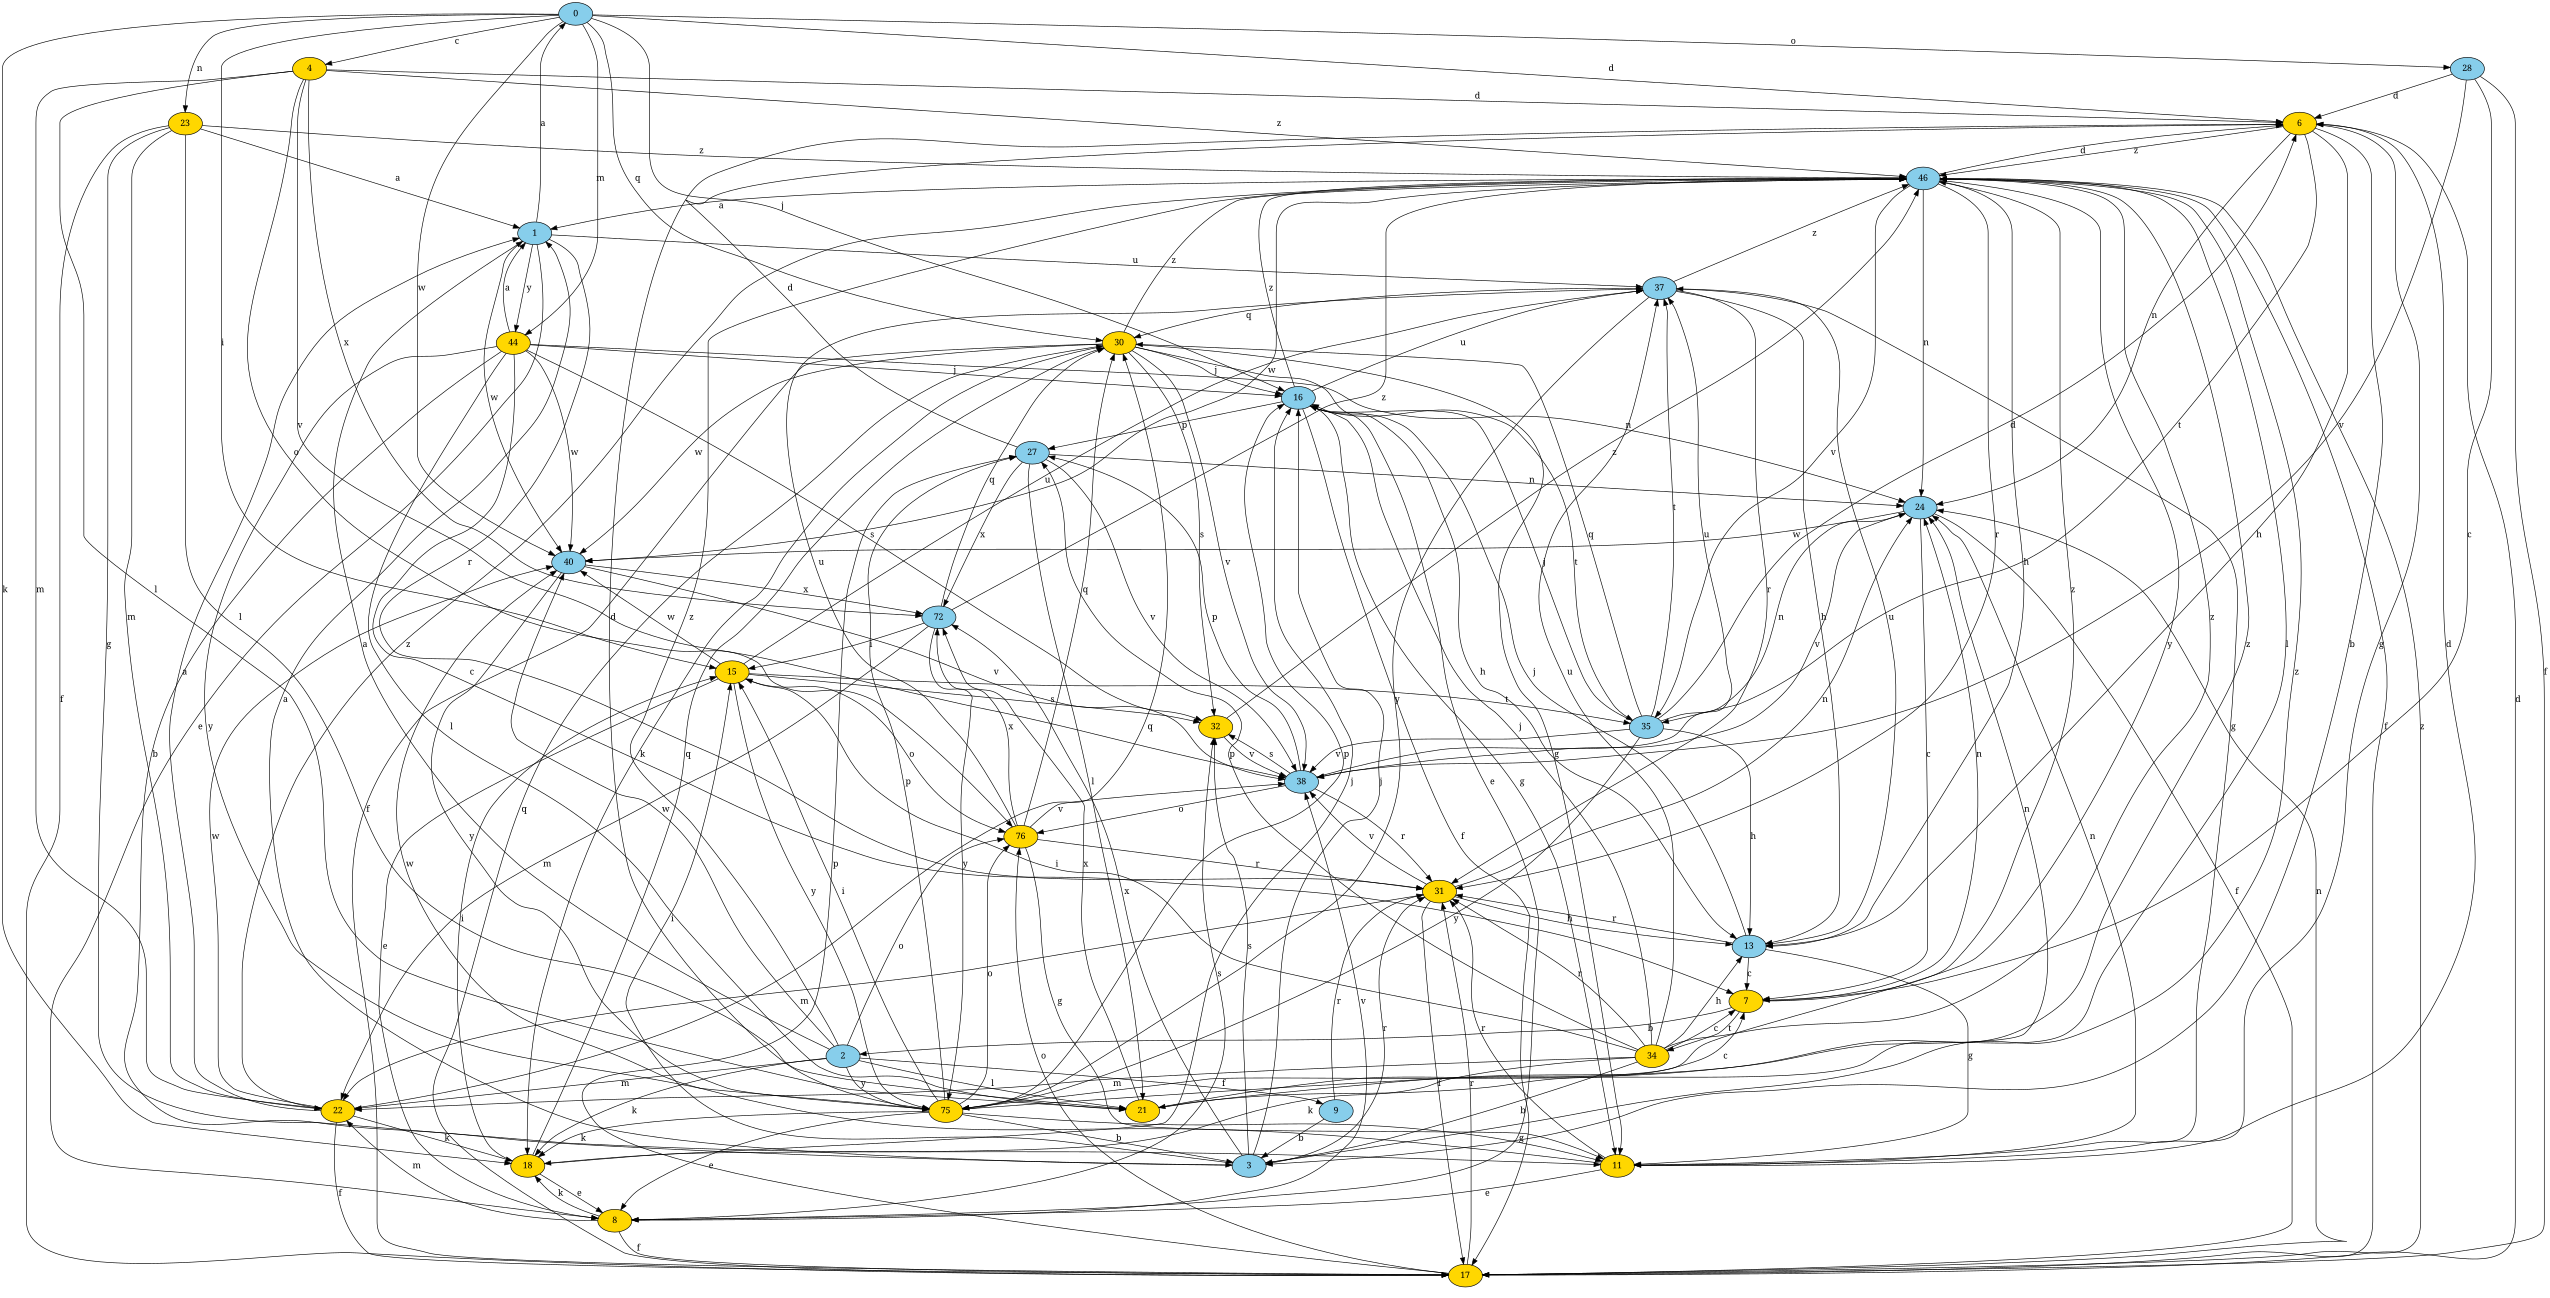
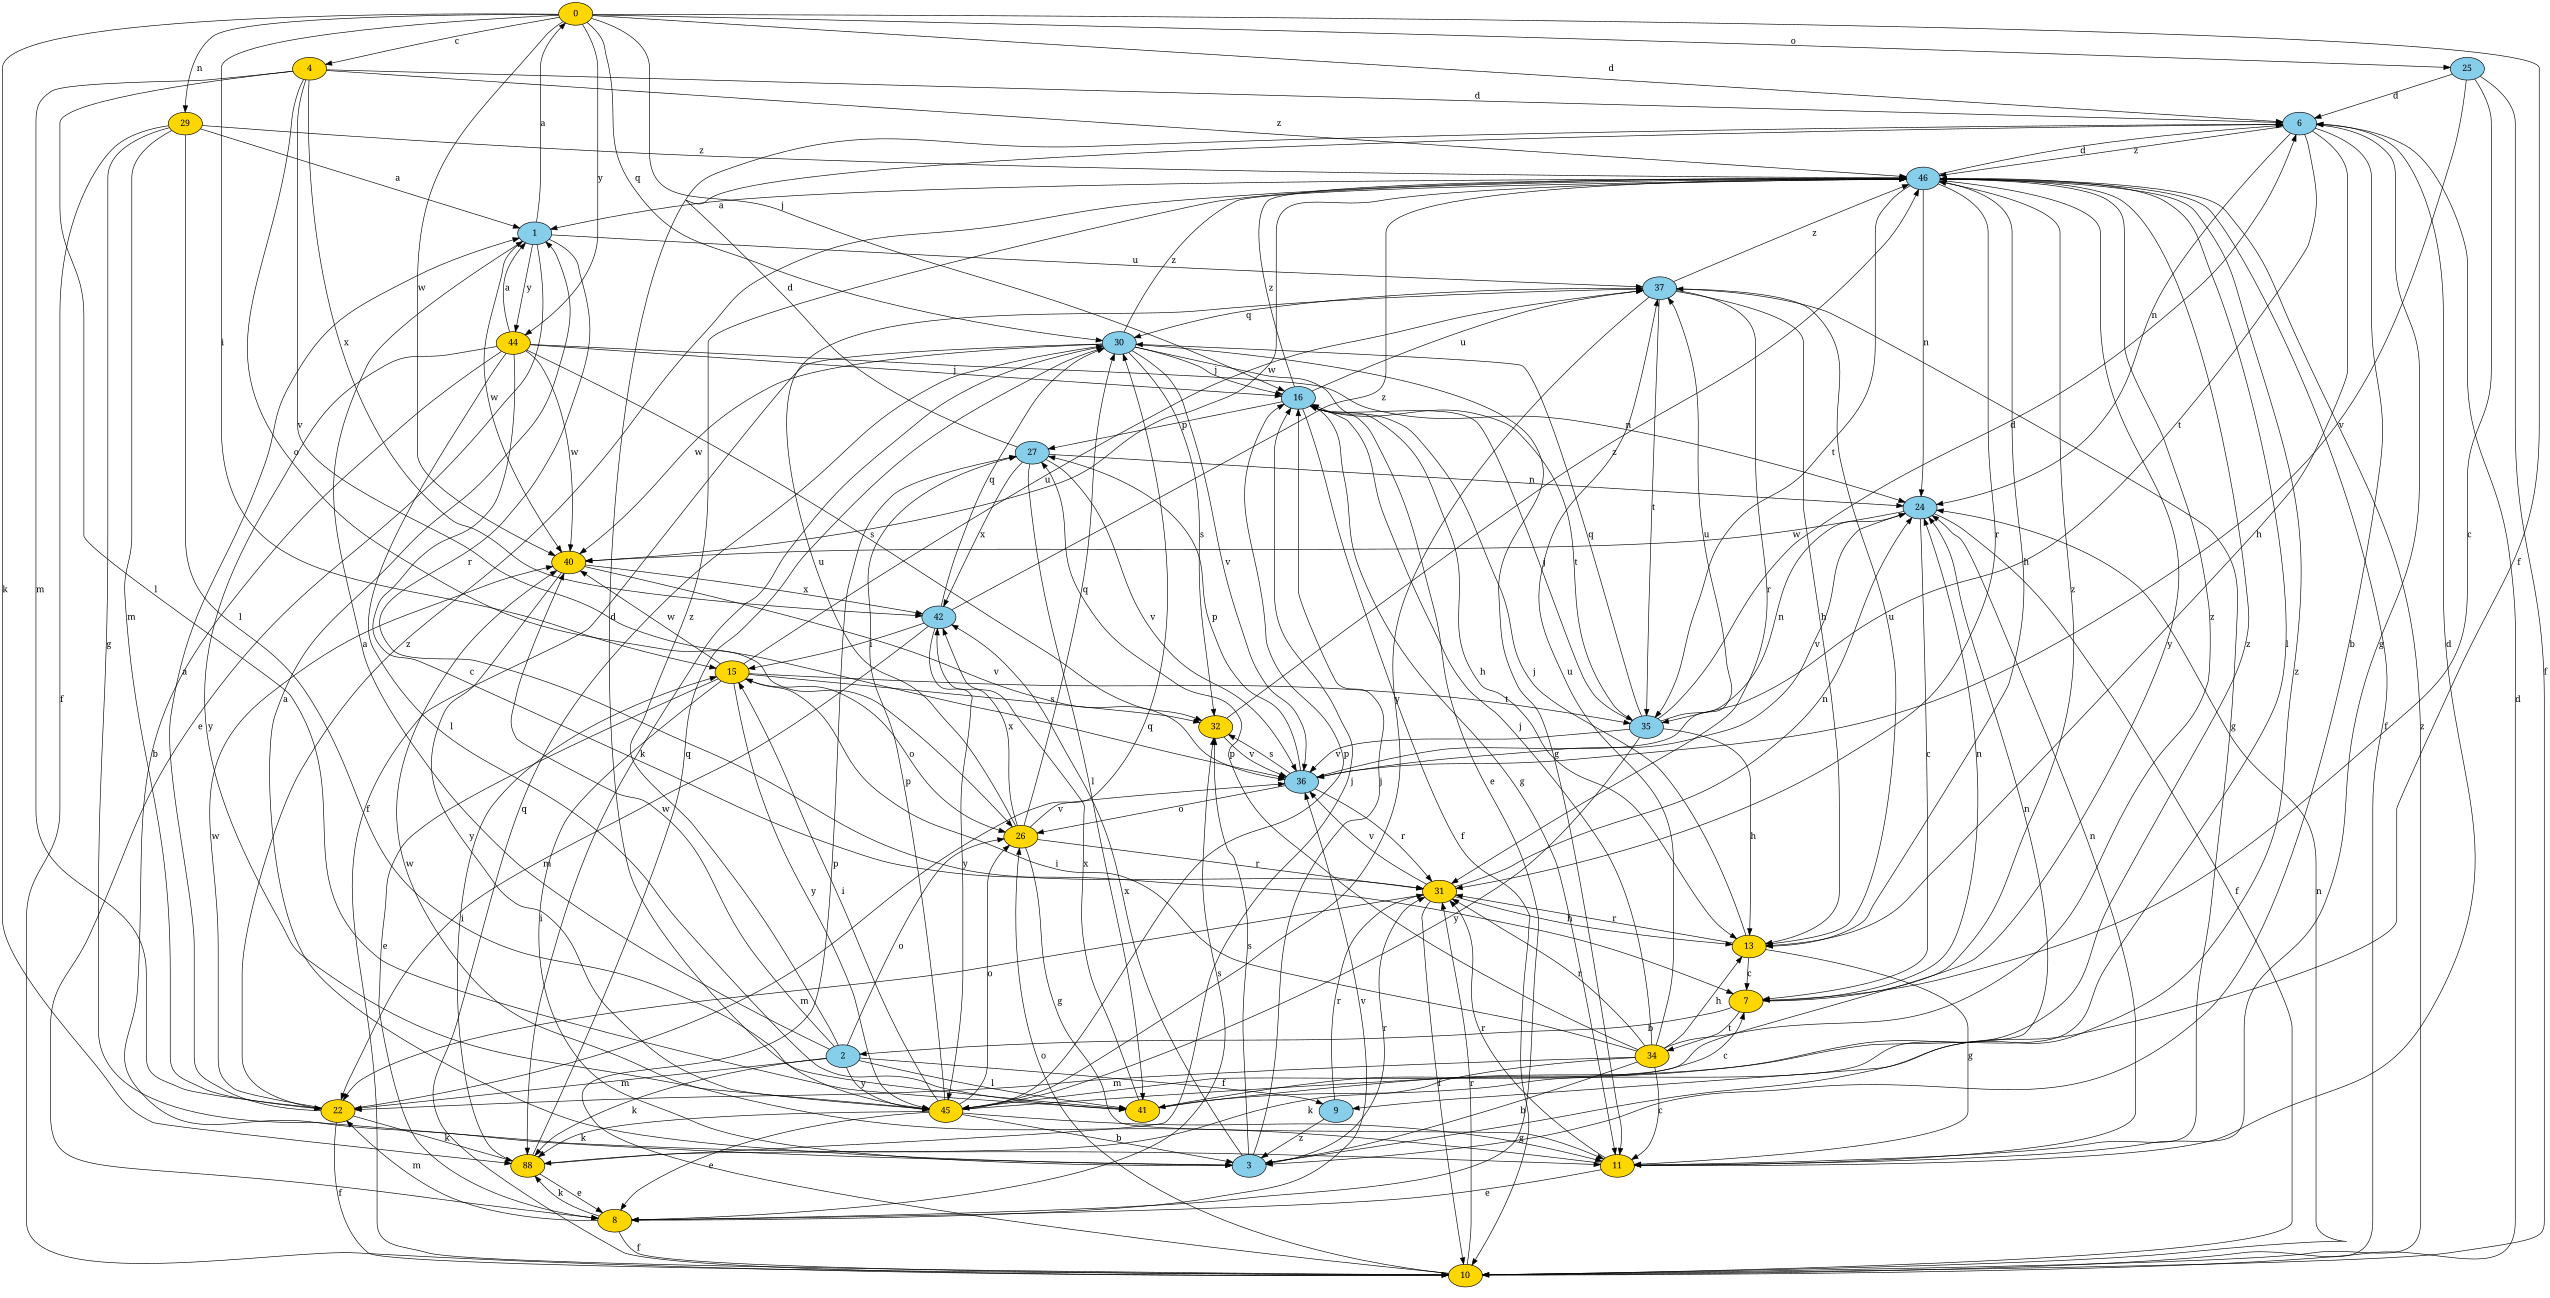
(576, 14) -> (576, 14)
none -> (2539, 68)
(2467, 69) -> (2467, 69)
(185, 124) -> (185, 124)
(2300, 124) -> (2300, 124)
(601, 178) -> (601, 178)
(1119, 343) -> (1119, 343)
(1834, 453) -> (1834, 453)
(1673, 512) -> (1652, 505)
(569, 562) -> (569, 562)
(939, 617) -> (939, 617)
(1301, 782) -> (1301, 782)
(1021, 837) -> (1021, 837)
(1749, 946) -> (1749, 946)
(1699, 1034) -> (1658, 1115)
(946, 1111) -> (946, 1111)
(1143, 1111) -> (1143, 1111)
(737, 1120) -> (667, 1111)
(1301, 1138) -> (1301, 1138)
(528, 1166) -> (528, 1166)
(1465, 1276) -> (1465, 1276)
